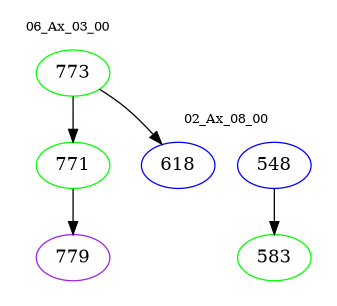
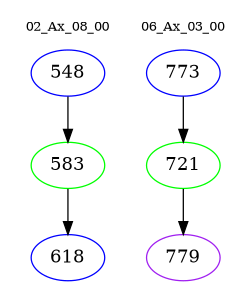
(73, 73) -> (183, 73)
(139, 120) -> (68, 205)
(73, 165) -> (183, 165)
